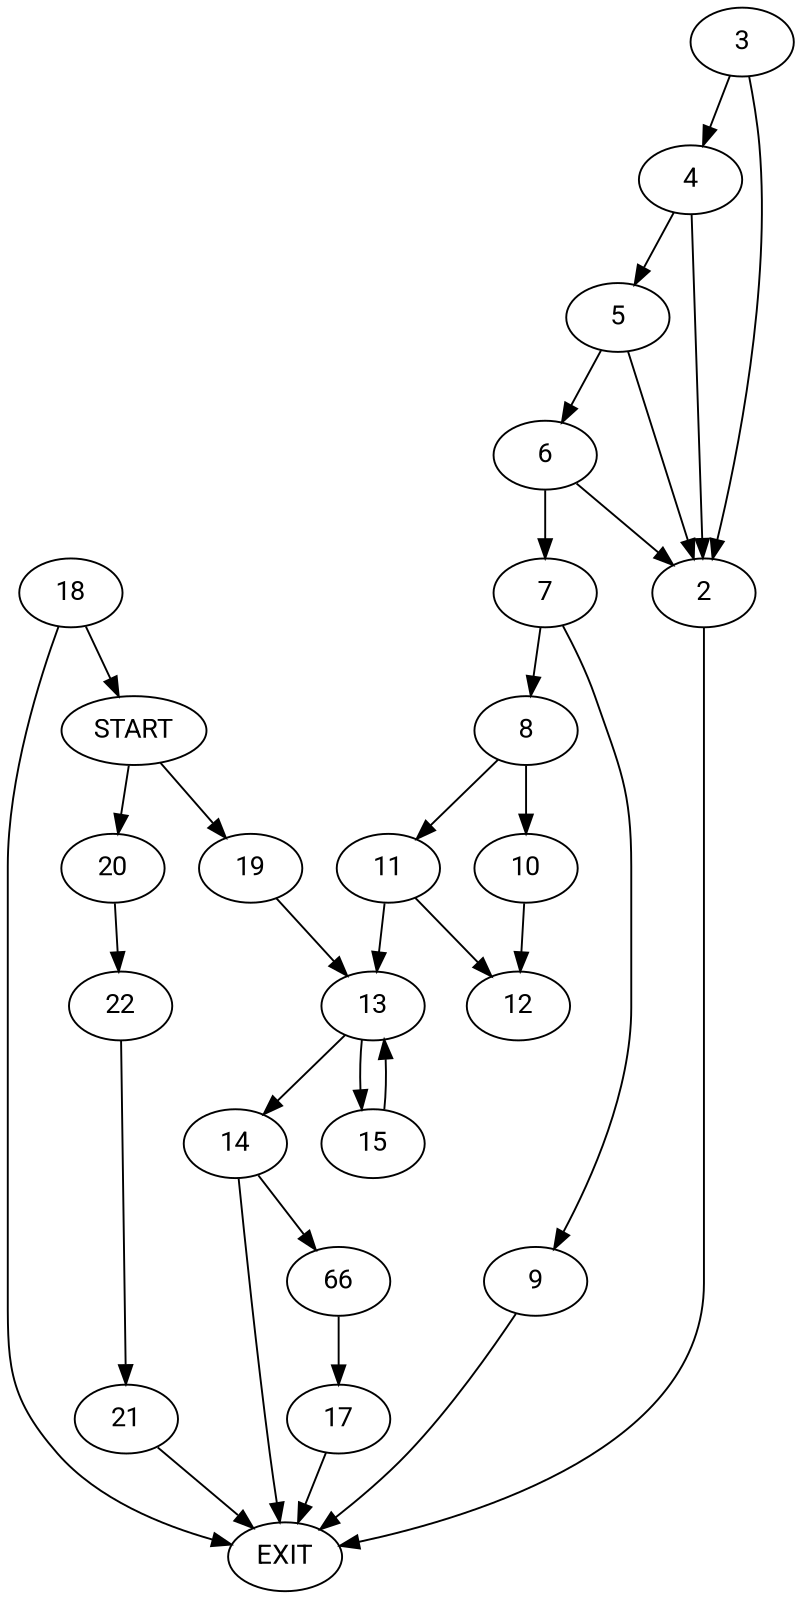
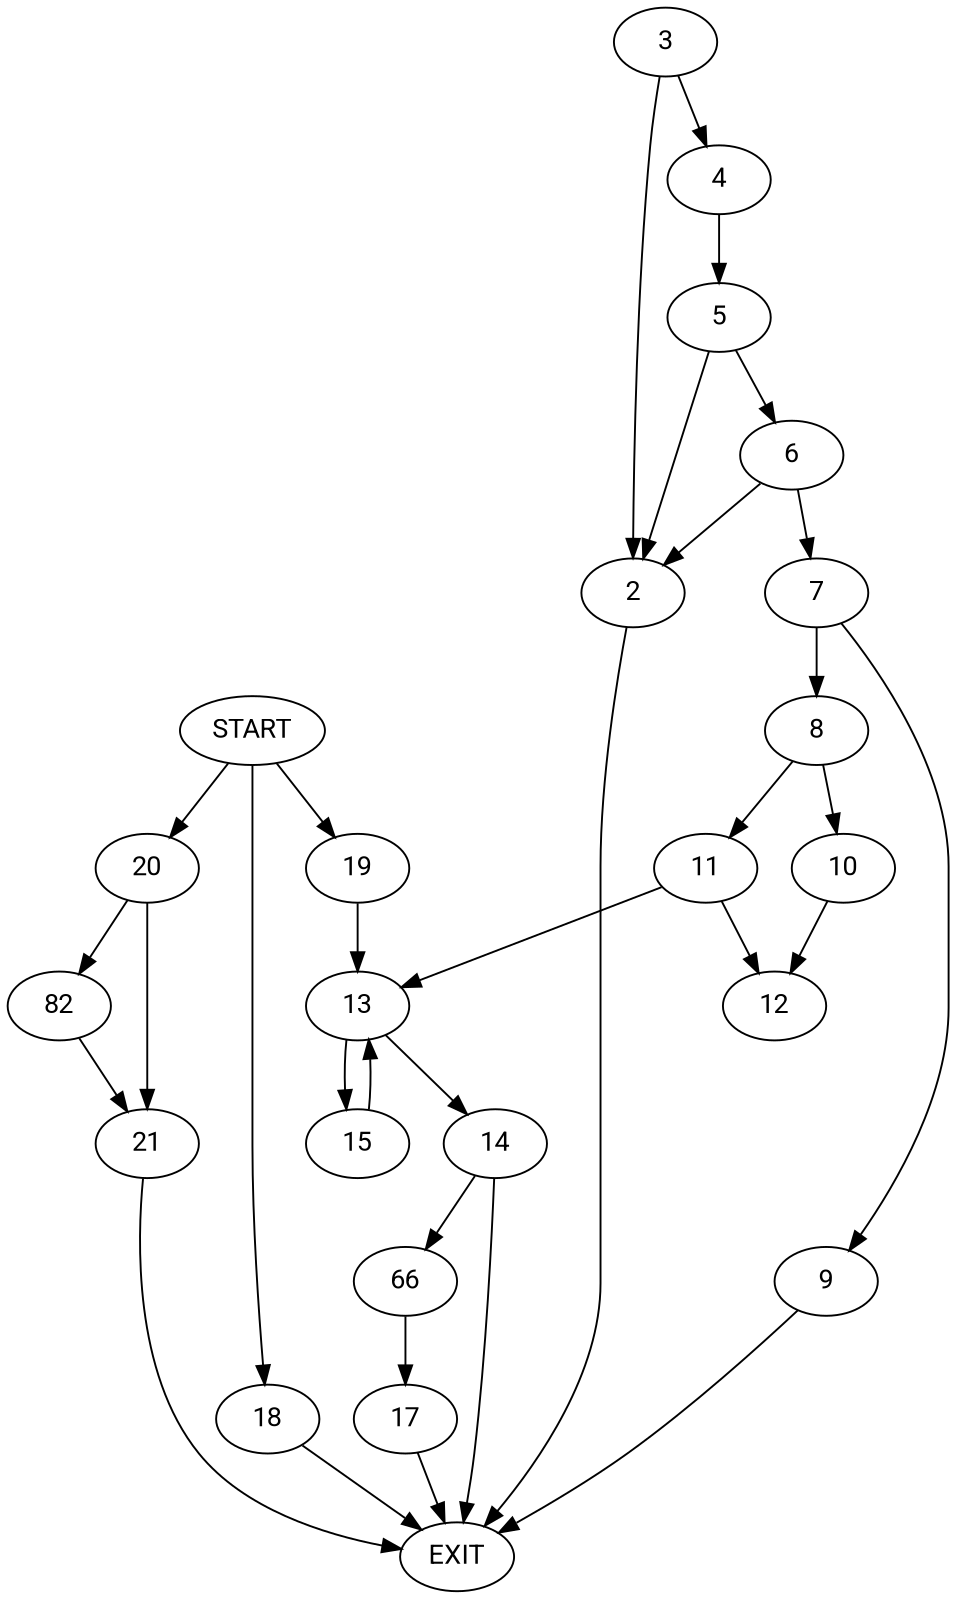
(697, 377) -> none
(98, 653) -> (252, 1065)
none -> (147, 996)
(121, 1006) -> (59, 1006)
